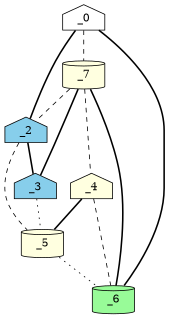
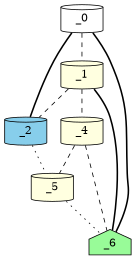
(84, 19) -> (82, 19)
(84, 75) -> (82, 75)
(26, 131) -> (26, 131)
(35, 187) -> none
(92, 187) -> (82, 131)
(5, 188) -> (39, 159)
(68, 214) -> (67, 159)
(113, 300) -> (110, 244)
